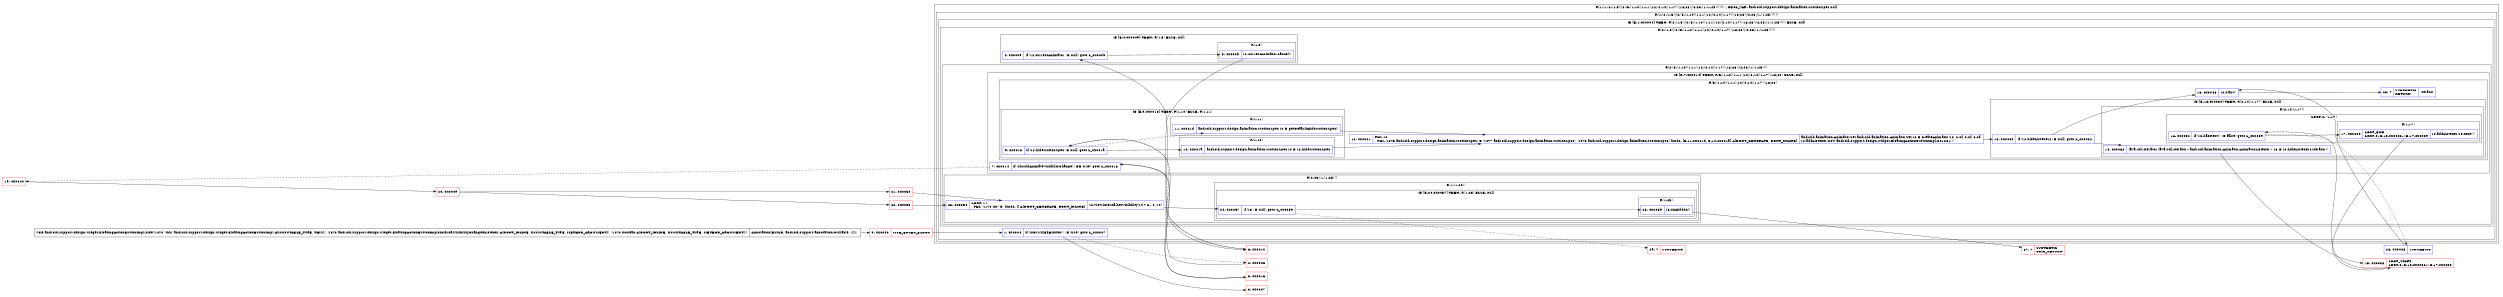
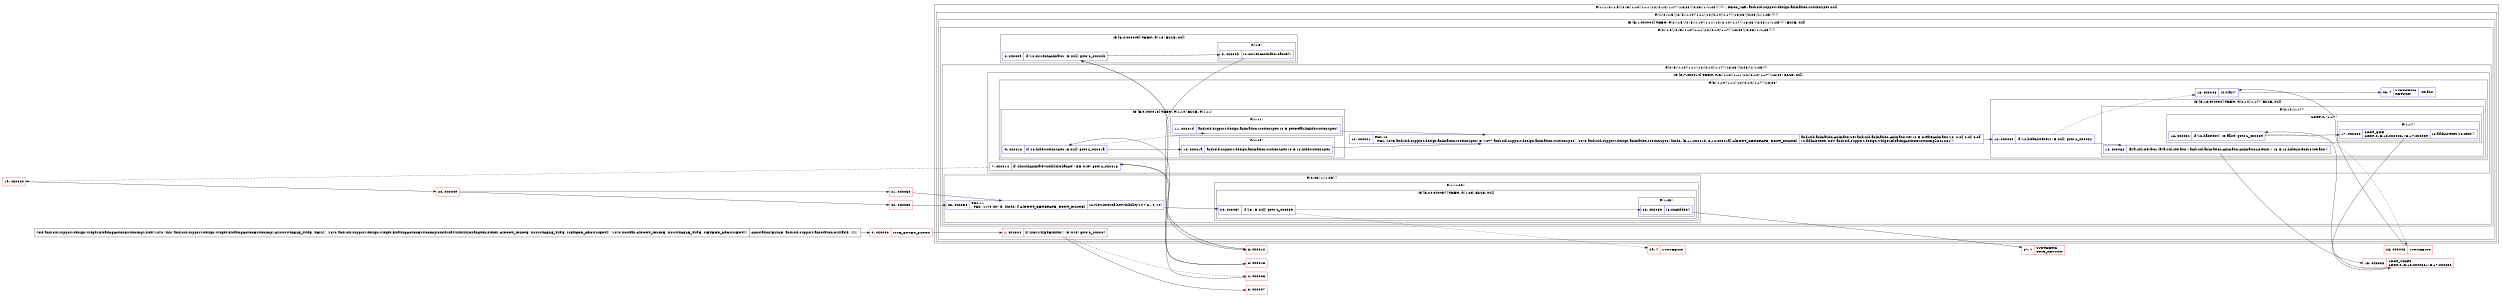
(2117, 109) -> (2117, 109)
(1168, 178) -> (1169, 133)
(980, 203) -> (978, 203)
(1055, 233) -> (1055, 233)
(2408, 250) -> (2408, 250)
